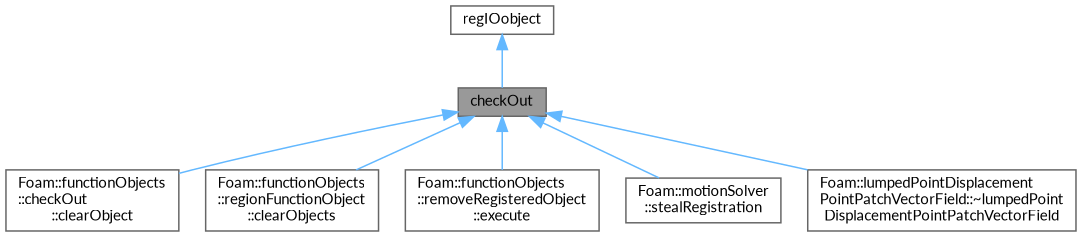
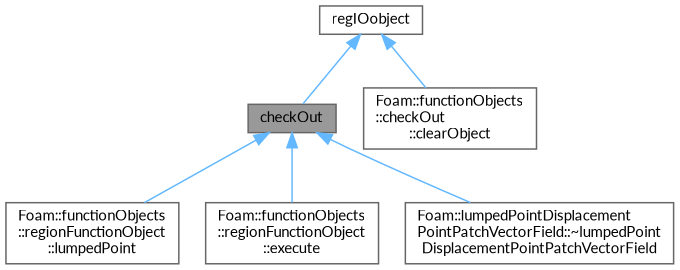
(311, 142) -> (409, 67)
(292, 200) -> (92, 233)
(502, 200) -> (292, 233)
(703, 200) -> none
